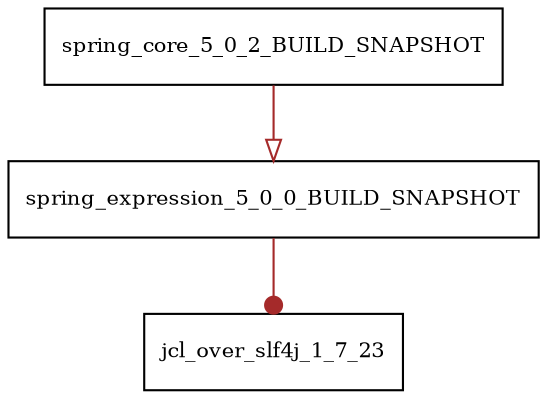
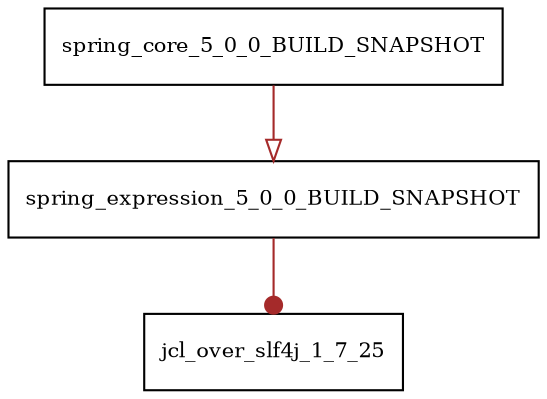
(274, 47) -> (274, 47)
(274, 352) -> (274, 352)
